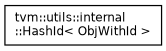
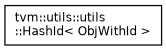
(83, 25) -> (83, 25)
